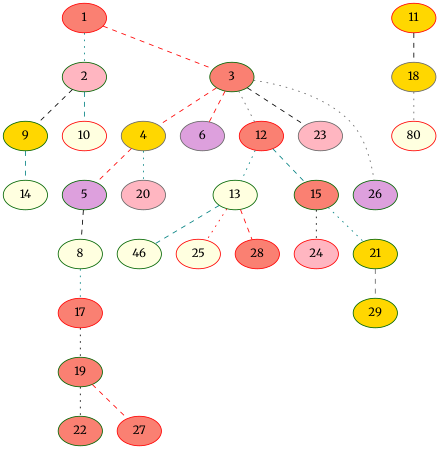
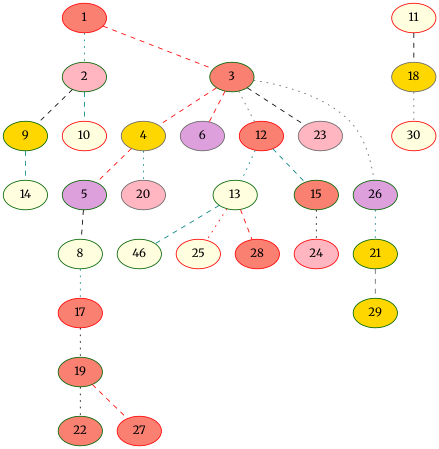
(414, 18) -> (414, 18)
(414, 136) -> (414, 136)
(346, 224) -> (375, 225)
